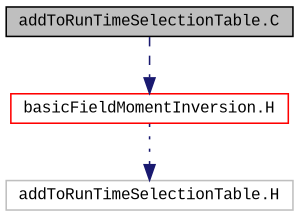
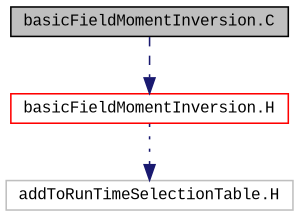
(150, 22) -> (150, 22)
